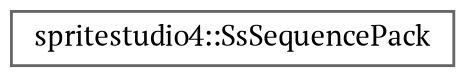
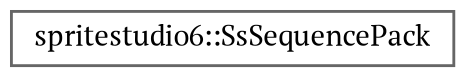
(233, 39) -> (233, 39)
